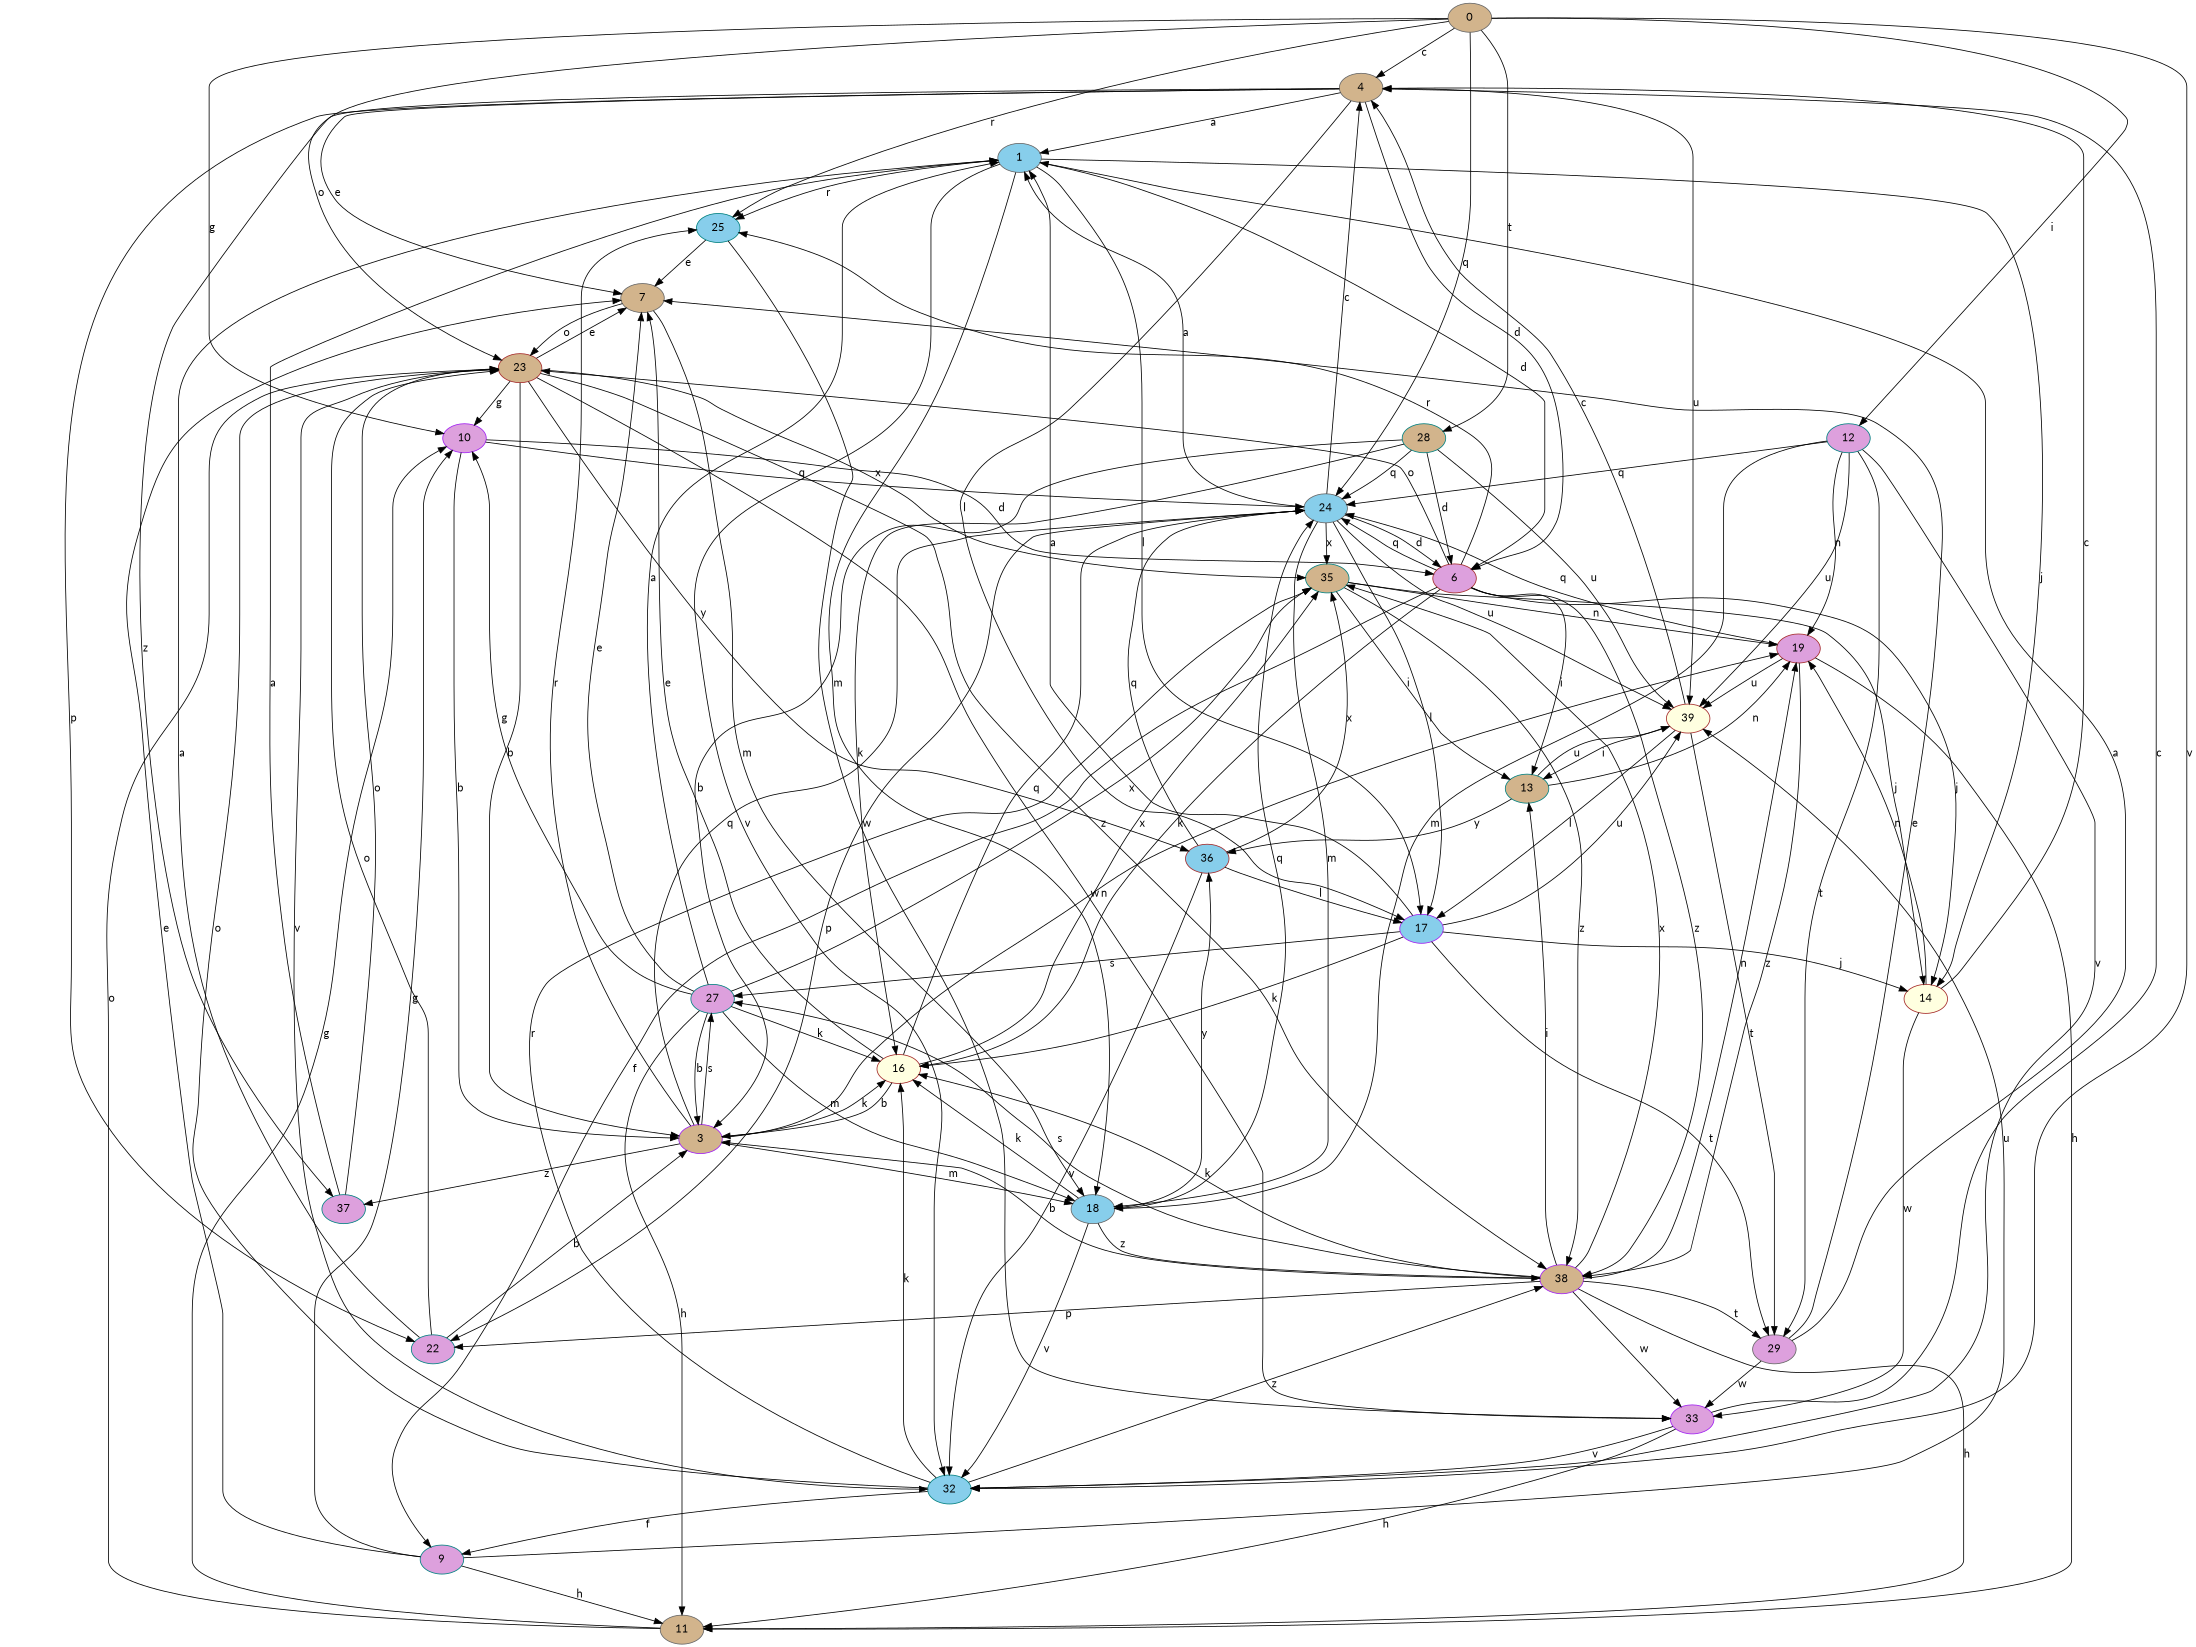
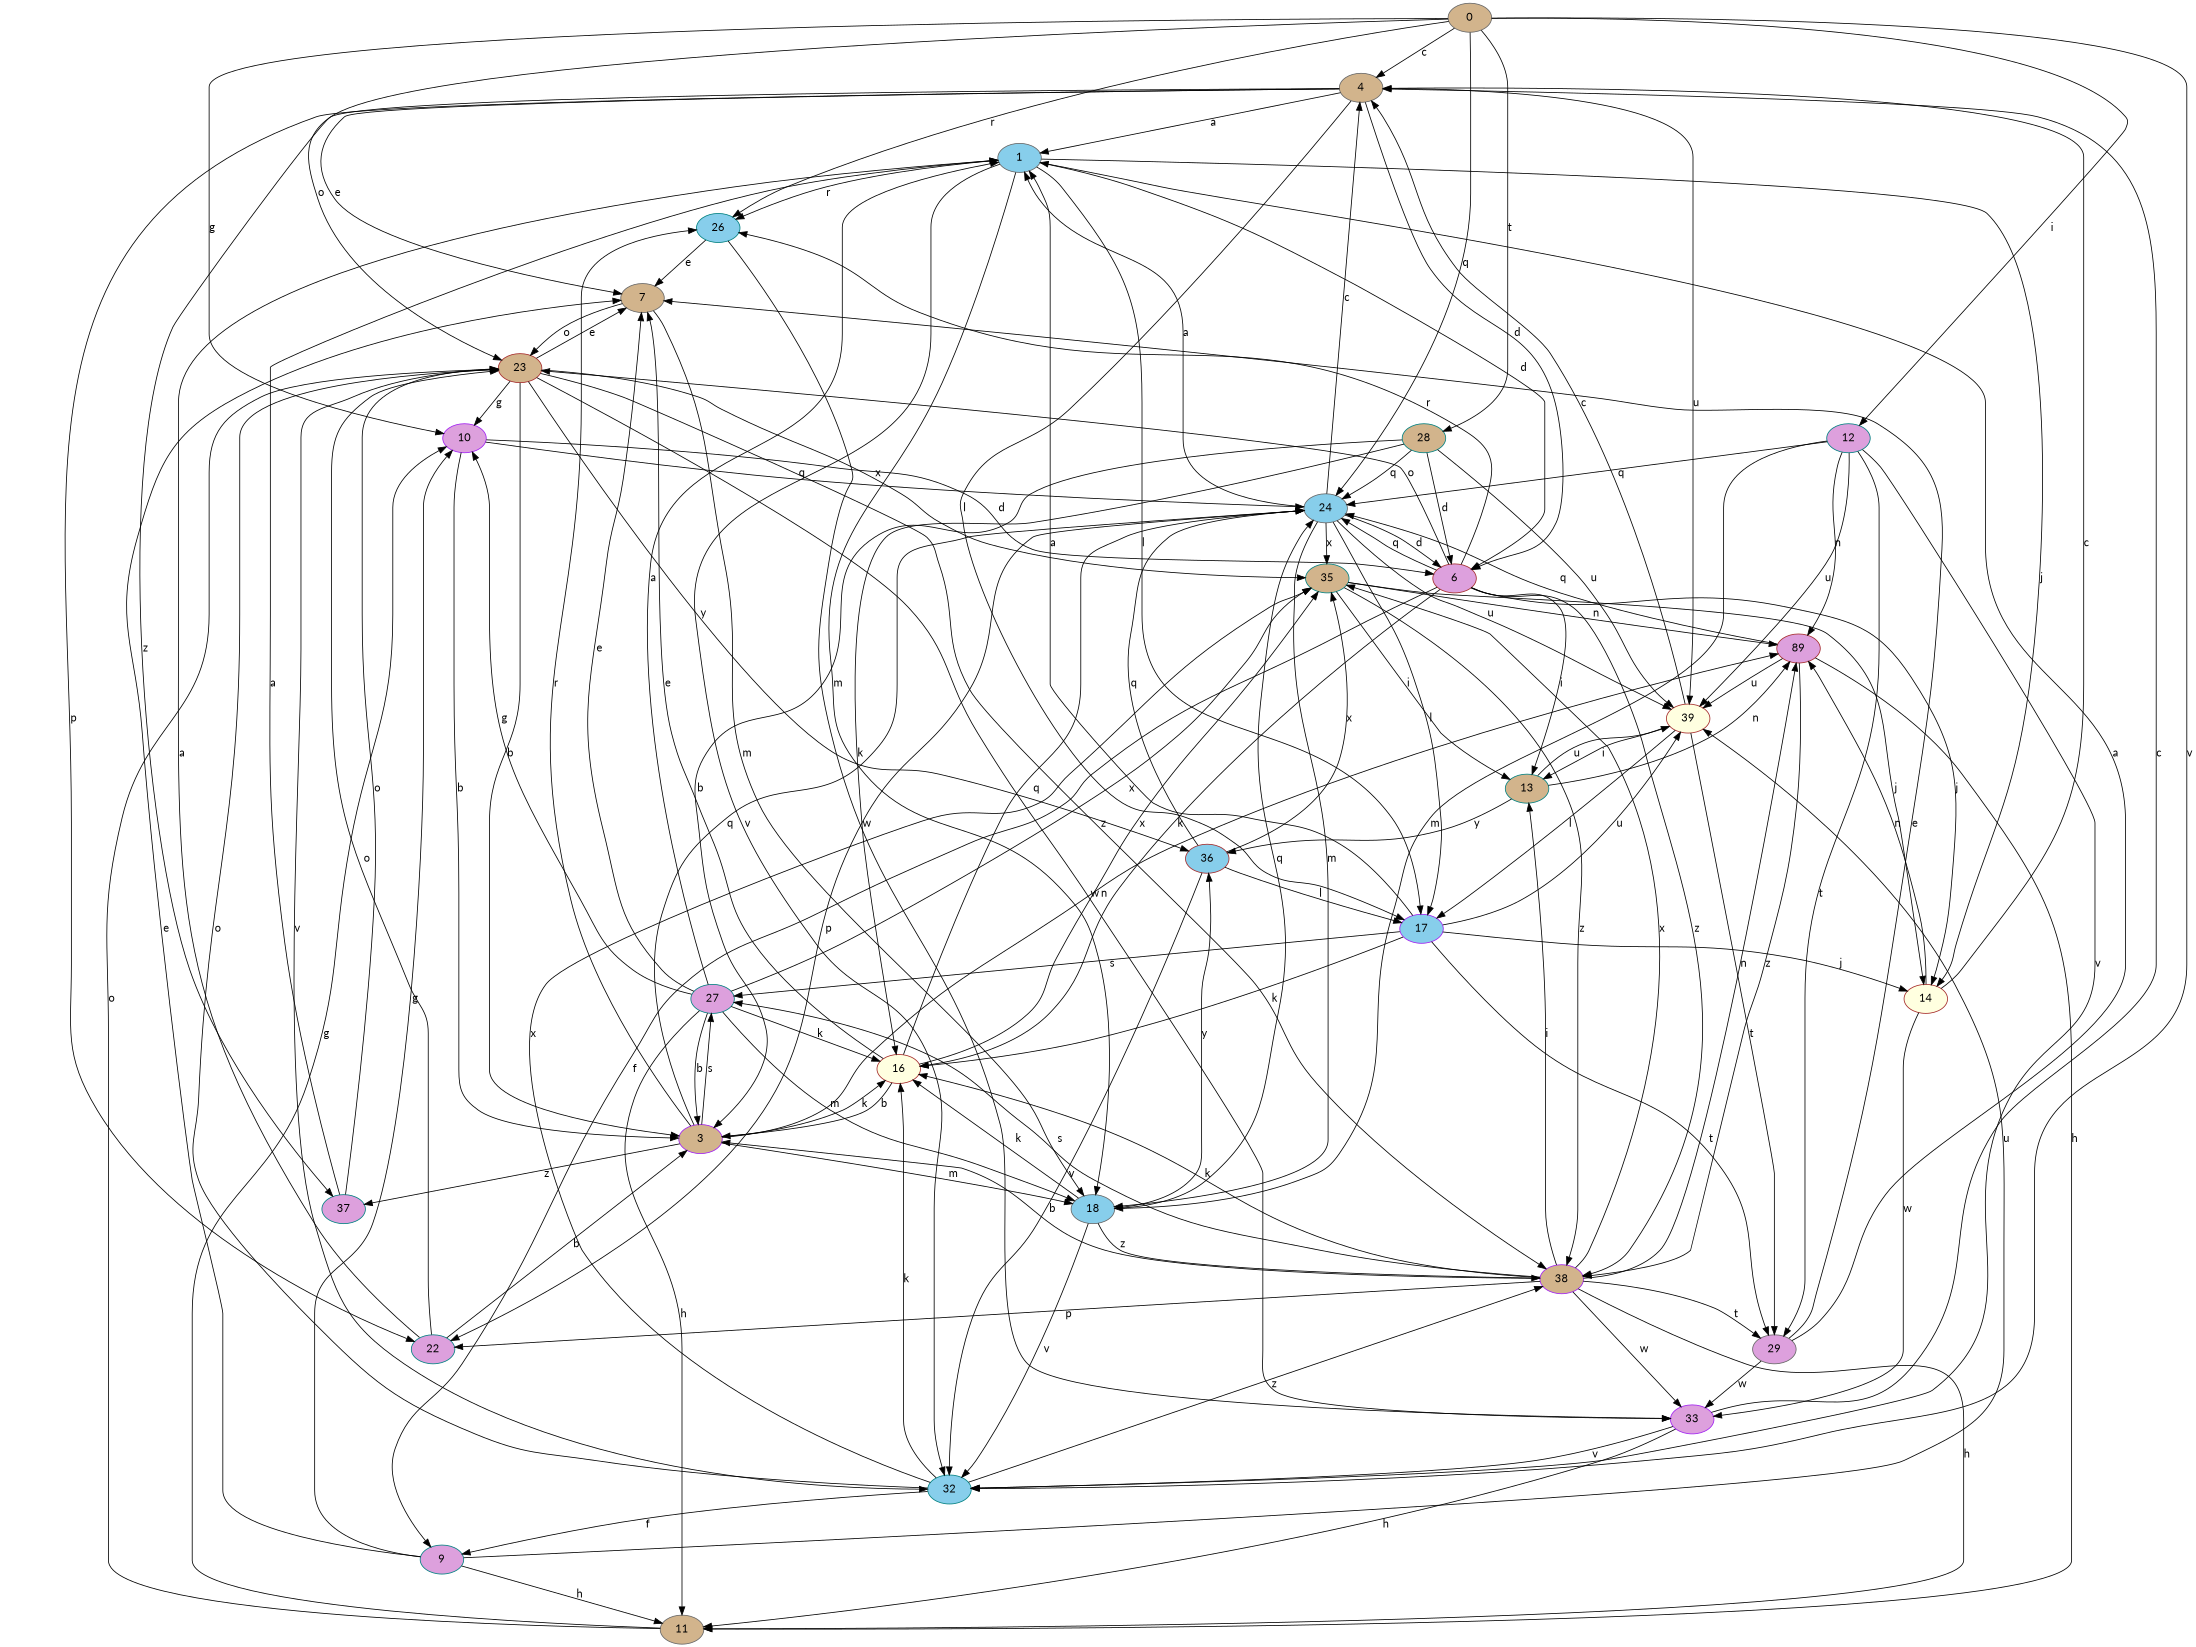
(718, 228) -> (718, 228)
(1799, 648) -> (1799, 648)
(533, 1034) -> (533, 1034)
